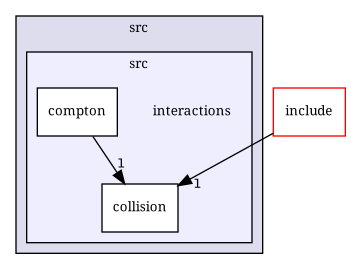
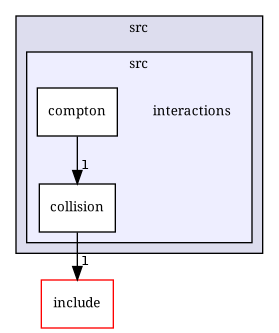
(231, 156) -> (77, 249)
